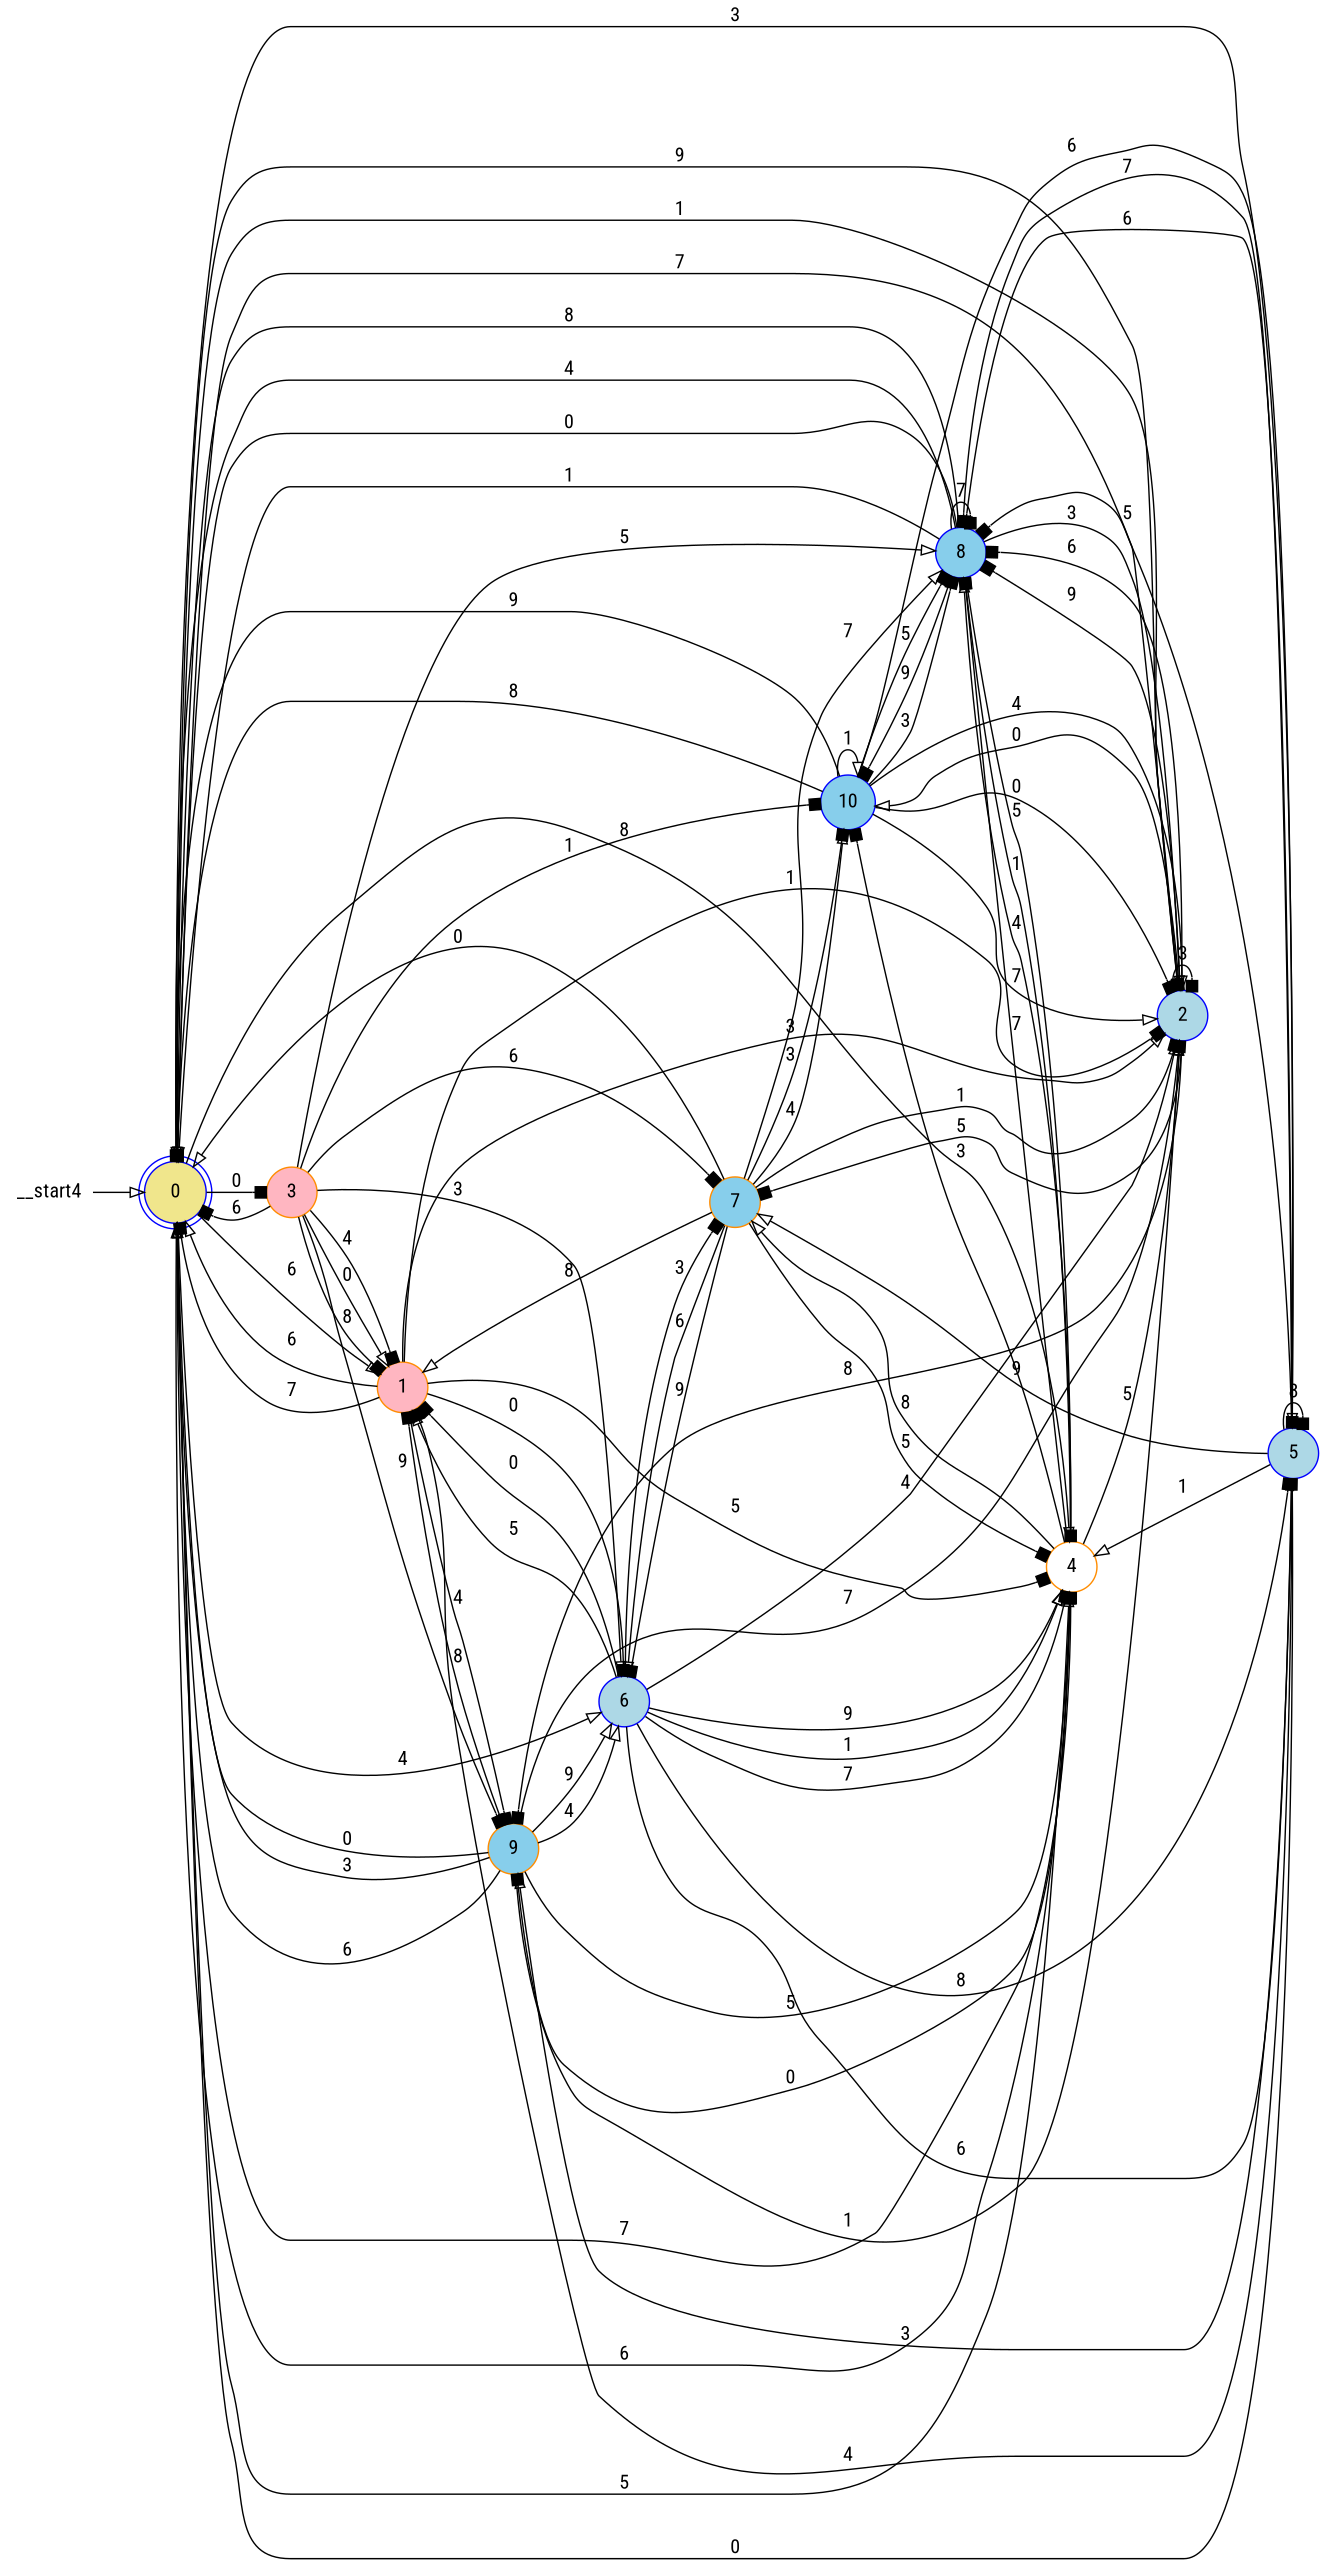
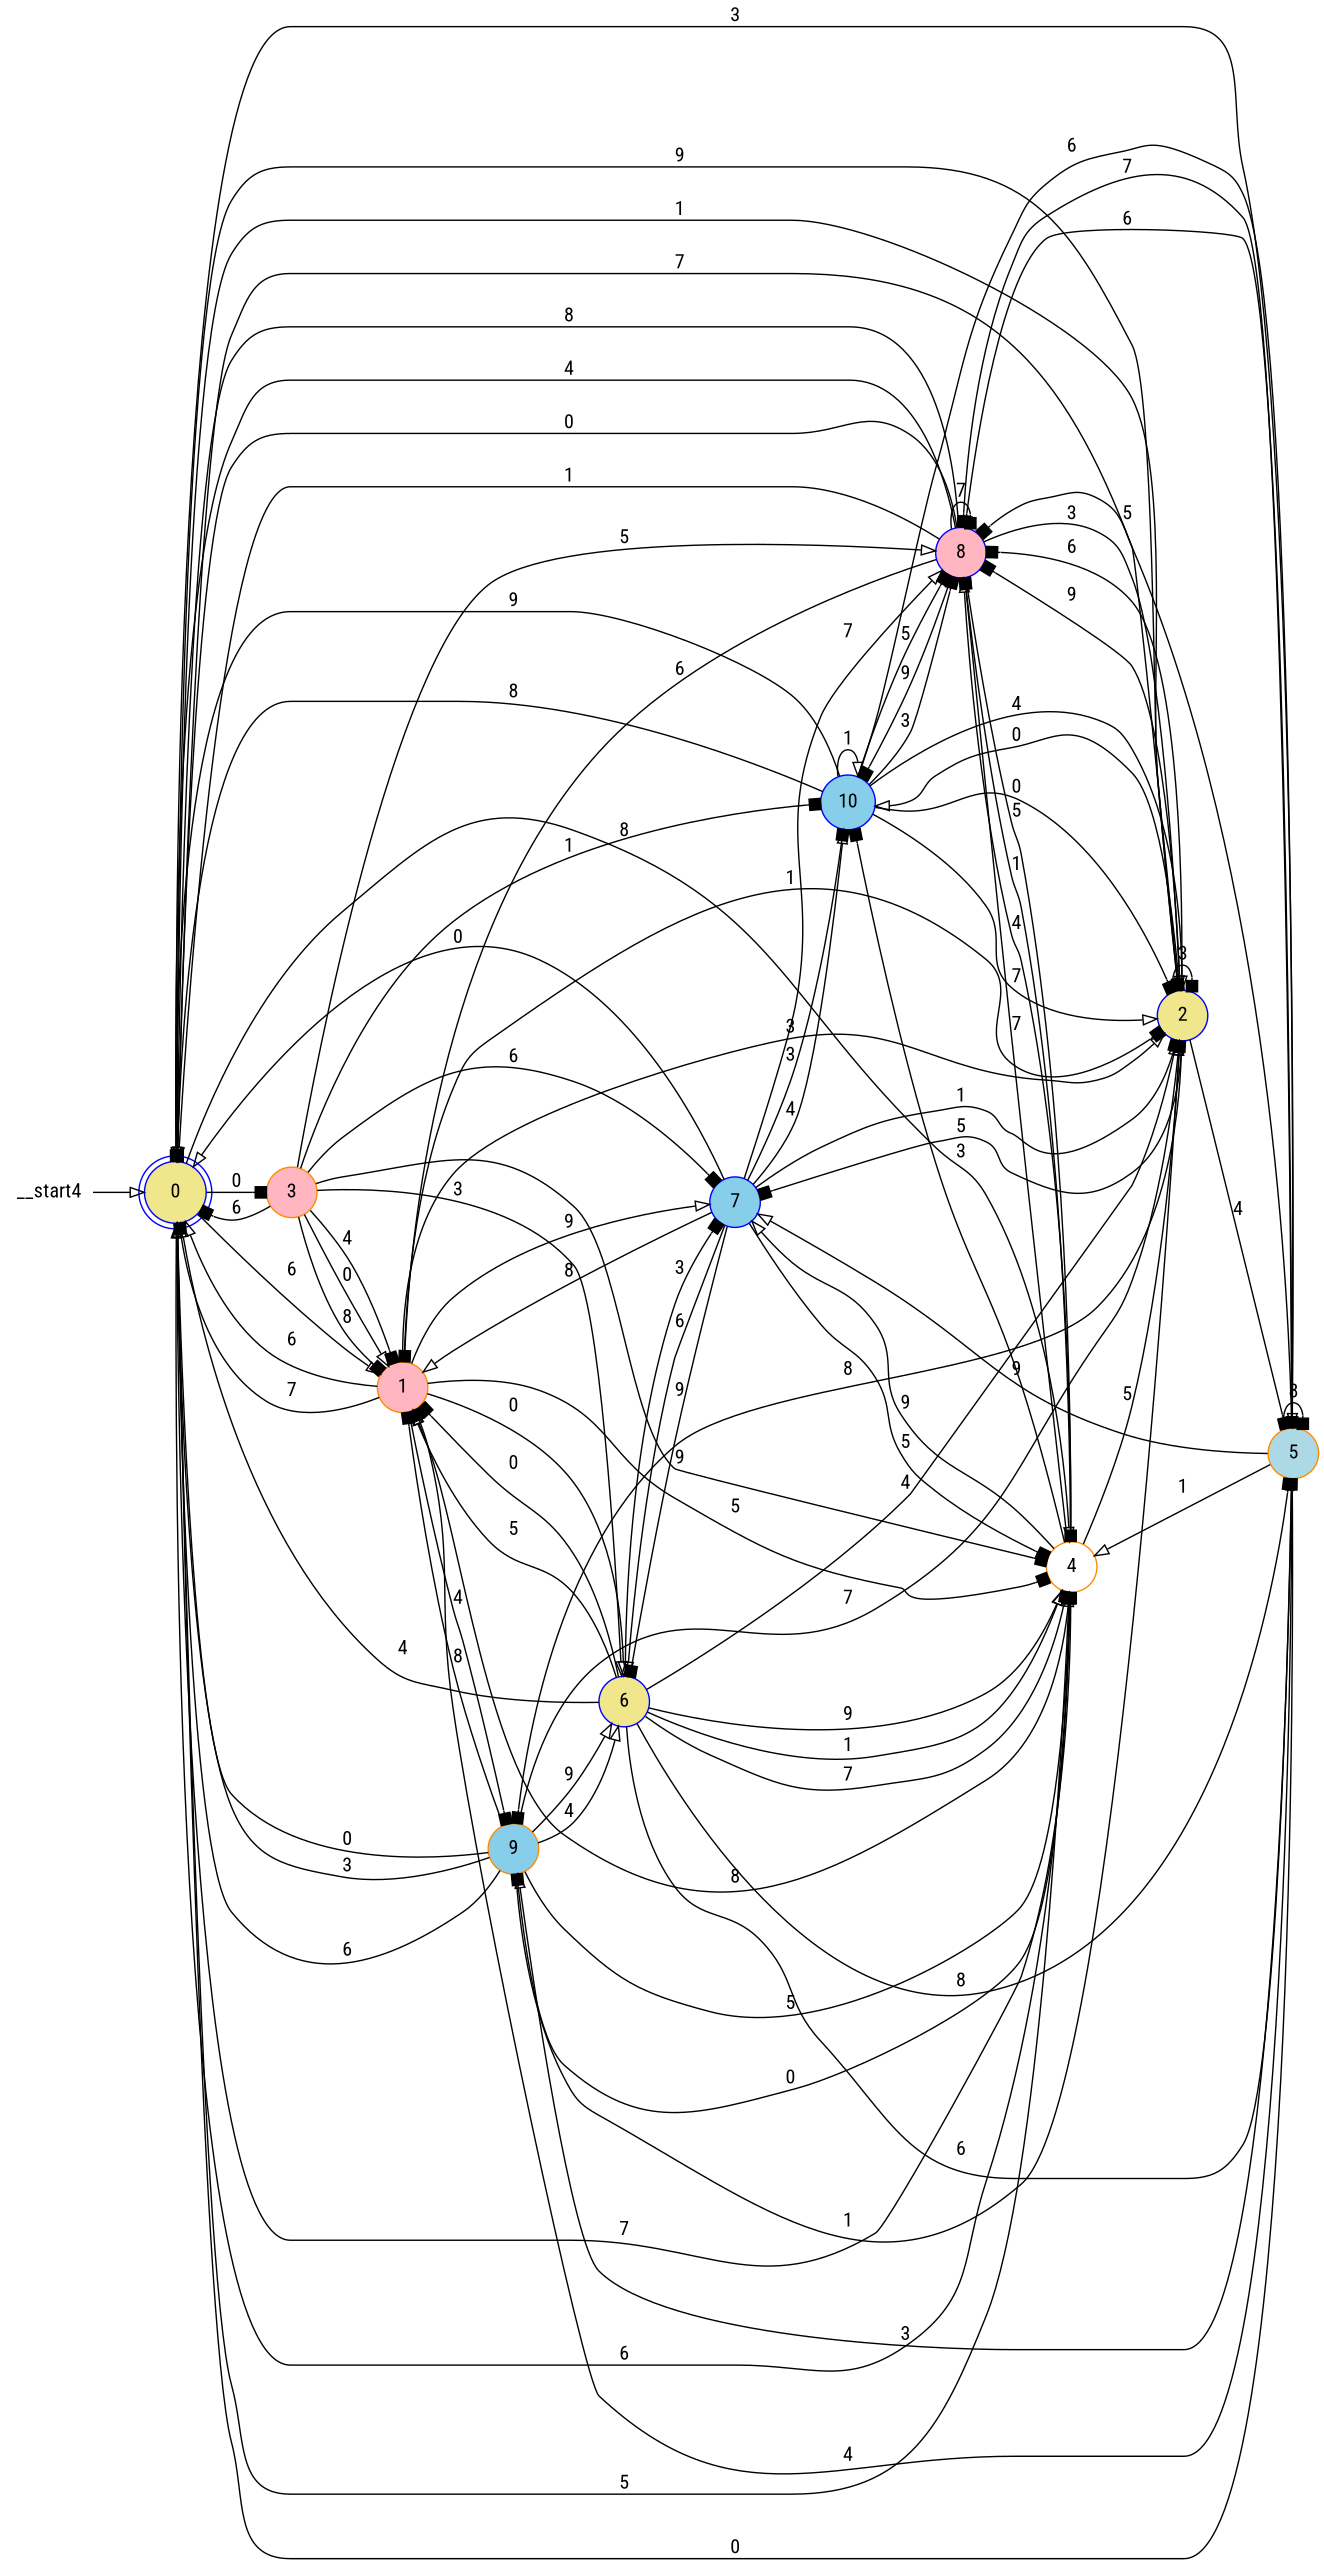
(961, 553) -> (961, 553)
none -> (529, 853)
(1183, 1016) -> (1183, 1016)
(735, 1202) -> (735, 1202)
none -> (1236, 1227)
none -> (531, 1250)
(905, 1403) -> (905, 1403)
(1293, 1453) -> (1293, 1453)
(578, 1489) -> (578, 1489)
(390, 1517) -> (636, 1385)
(213, 1663) -> (301, 1566)
(624, 1702) -> (624, 1702)
none -> (696, 1889)
